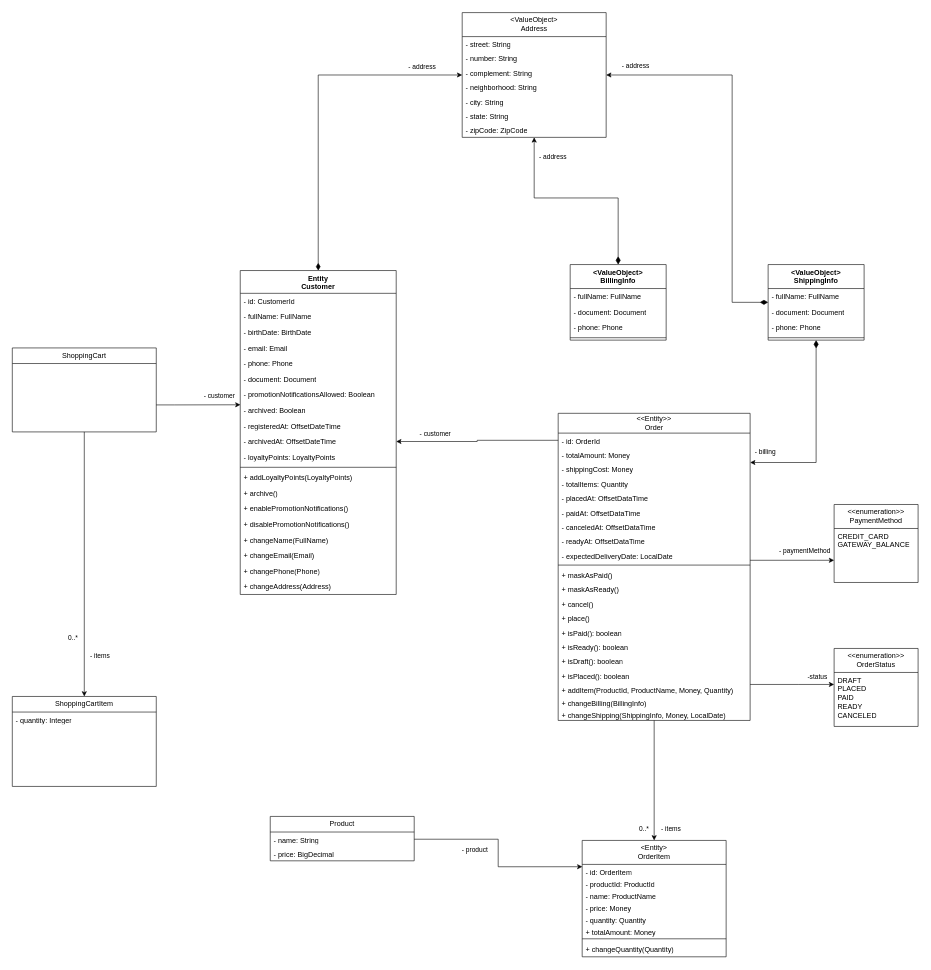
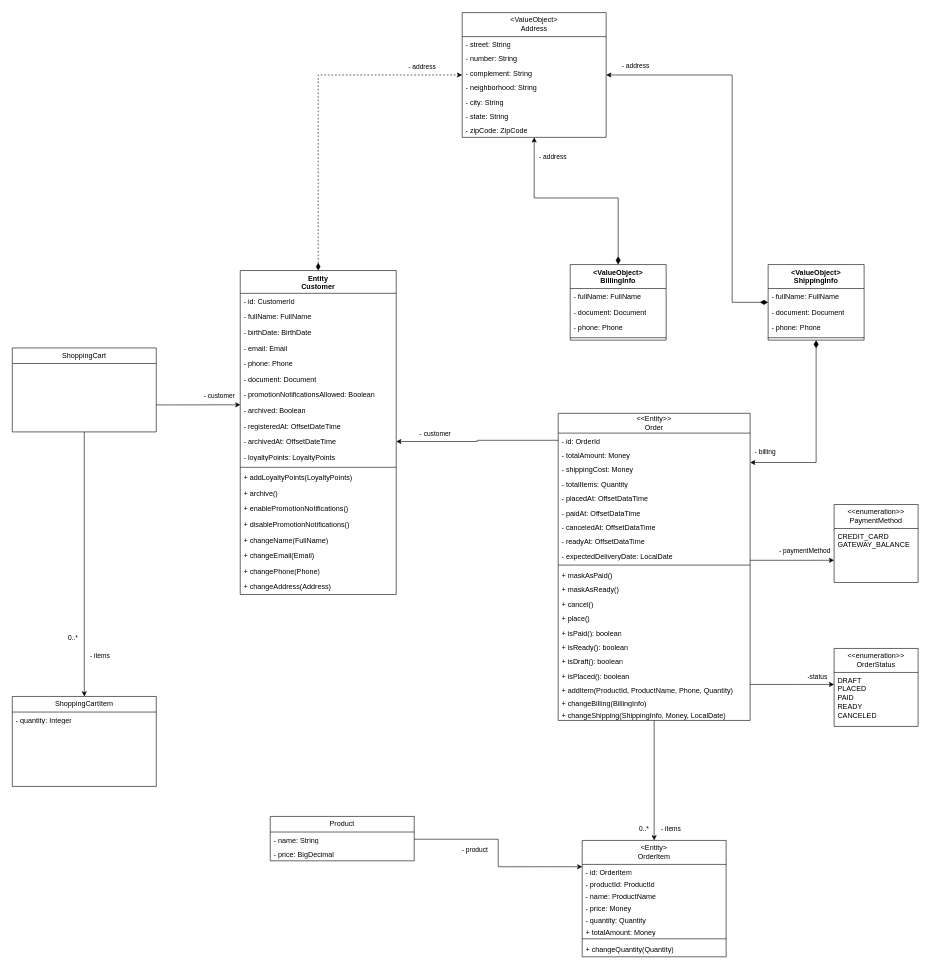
(318, 99) -> (318, 99)
(655, 695) -> (655, 695)
